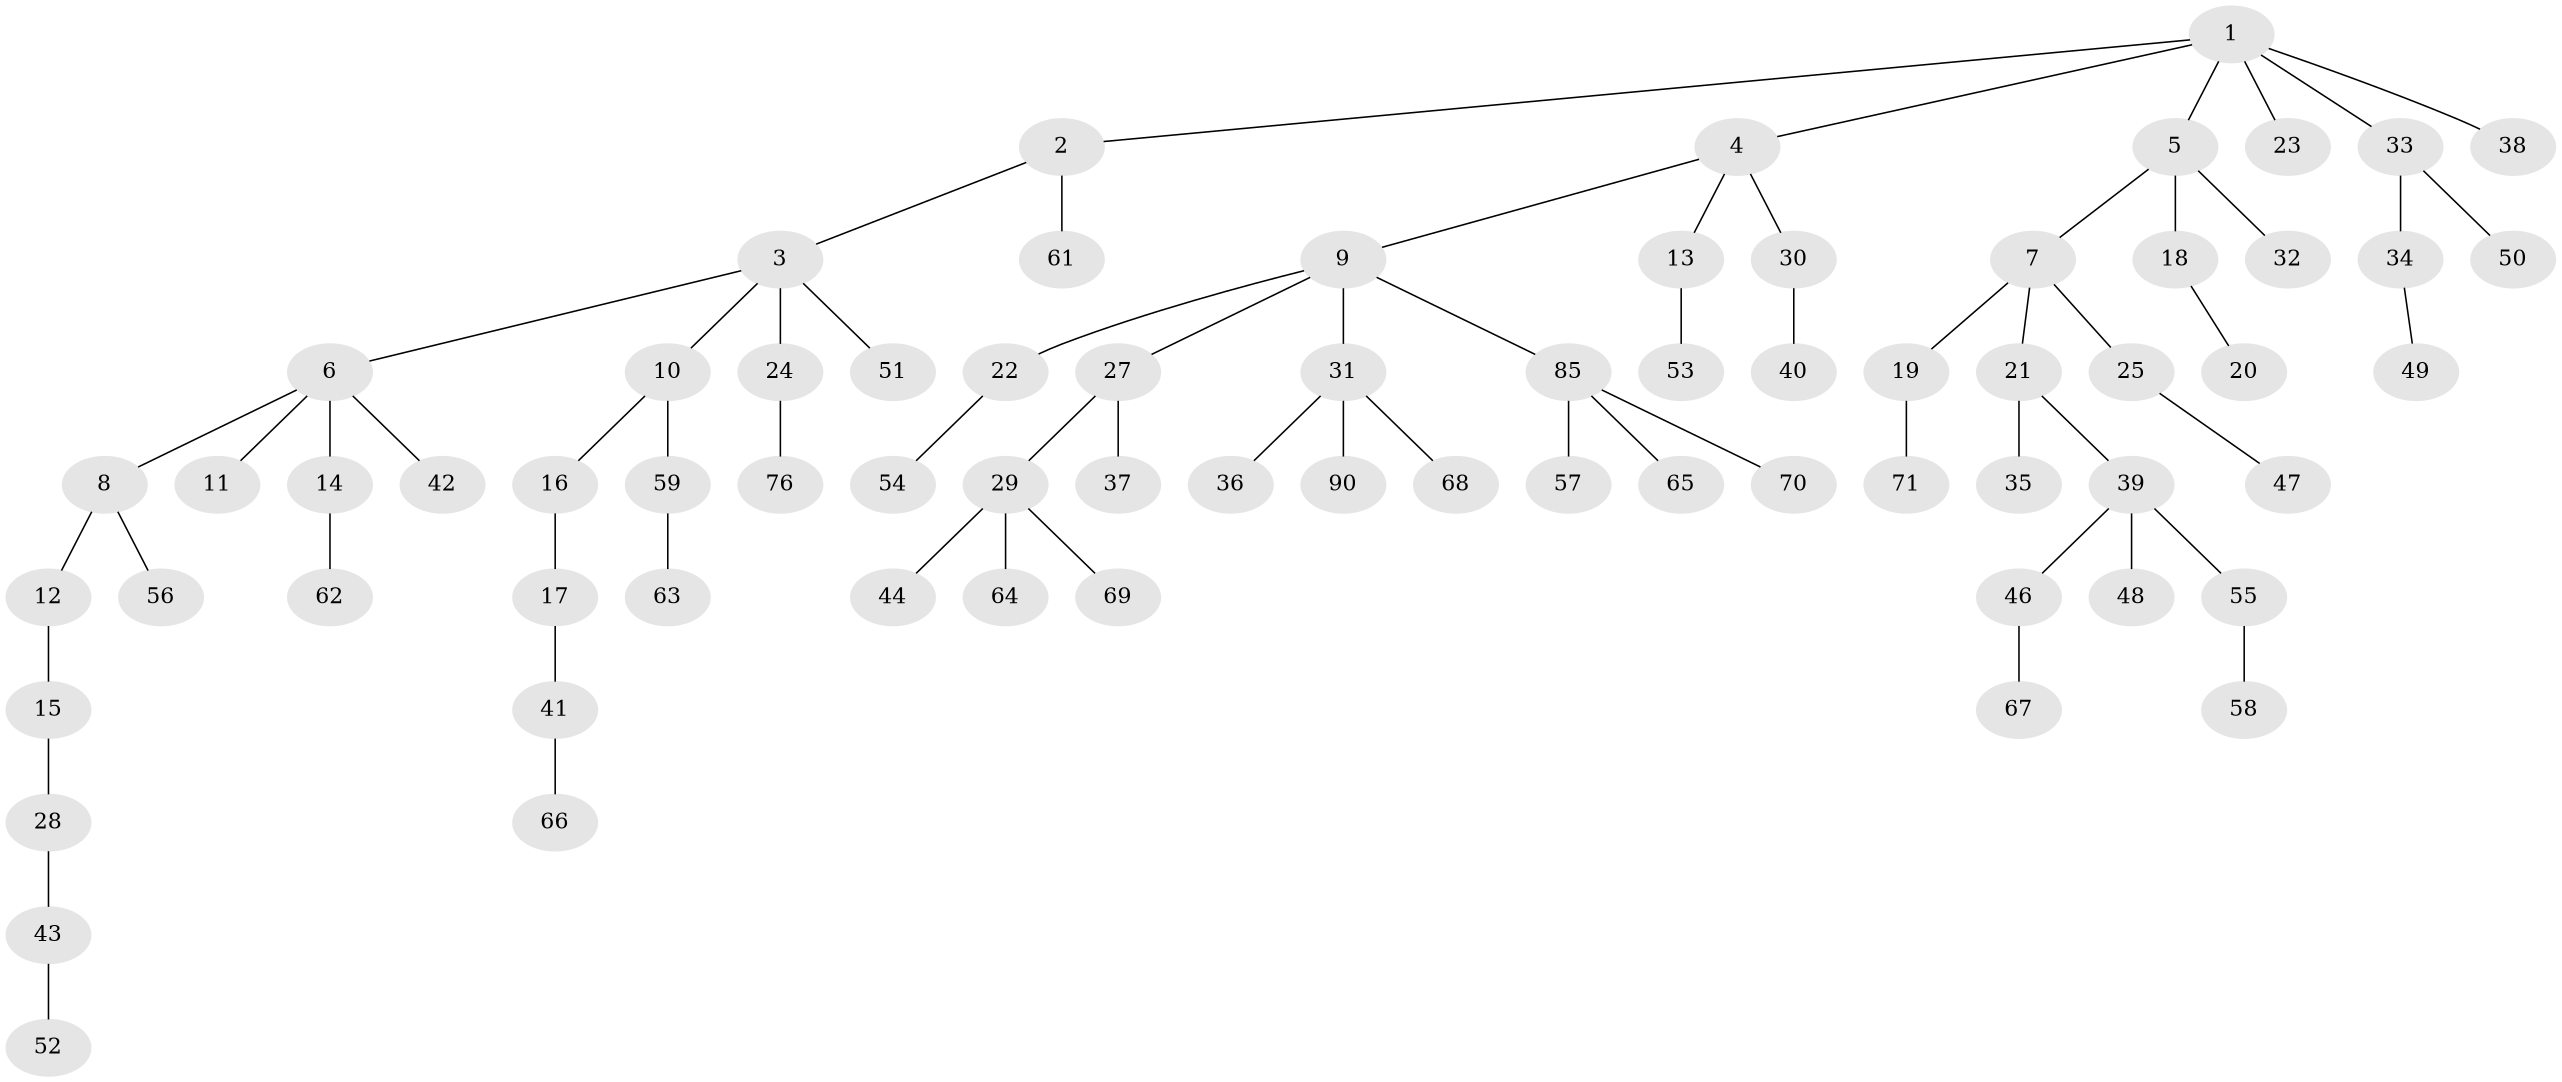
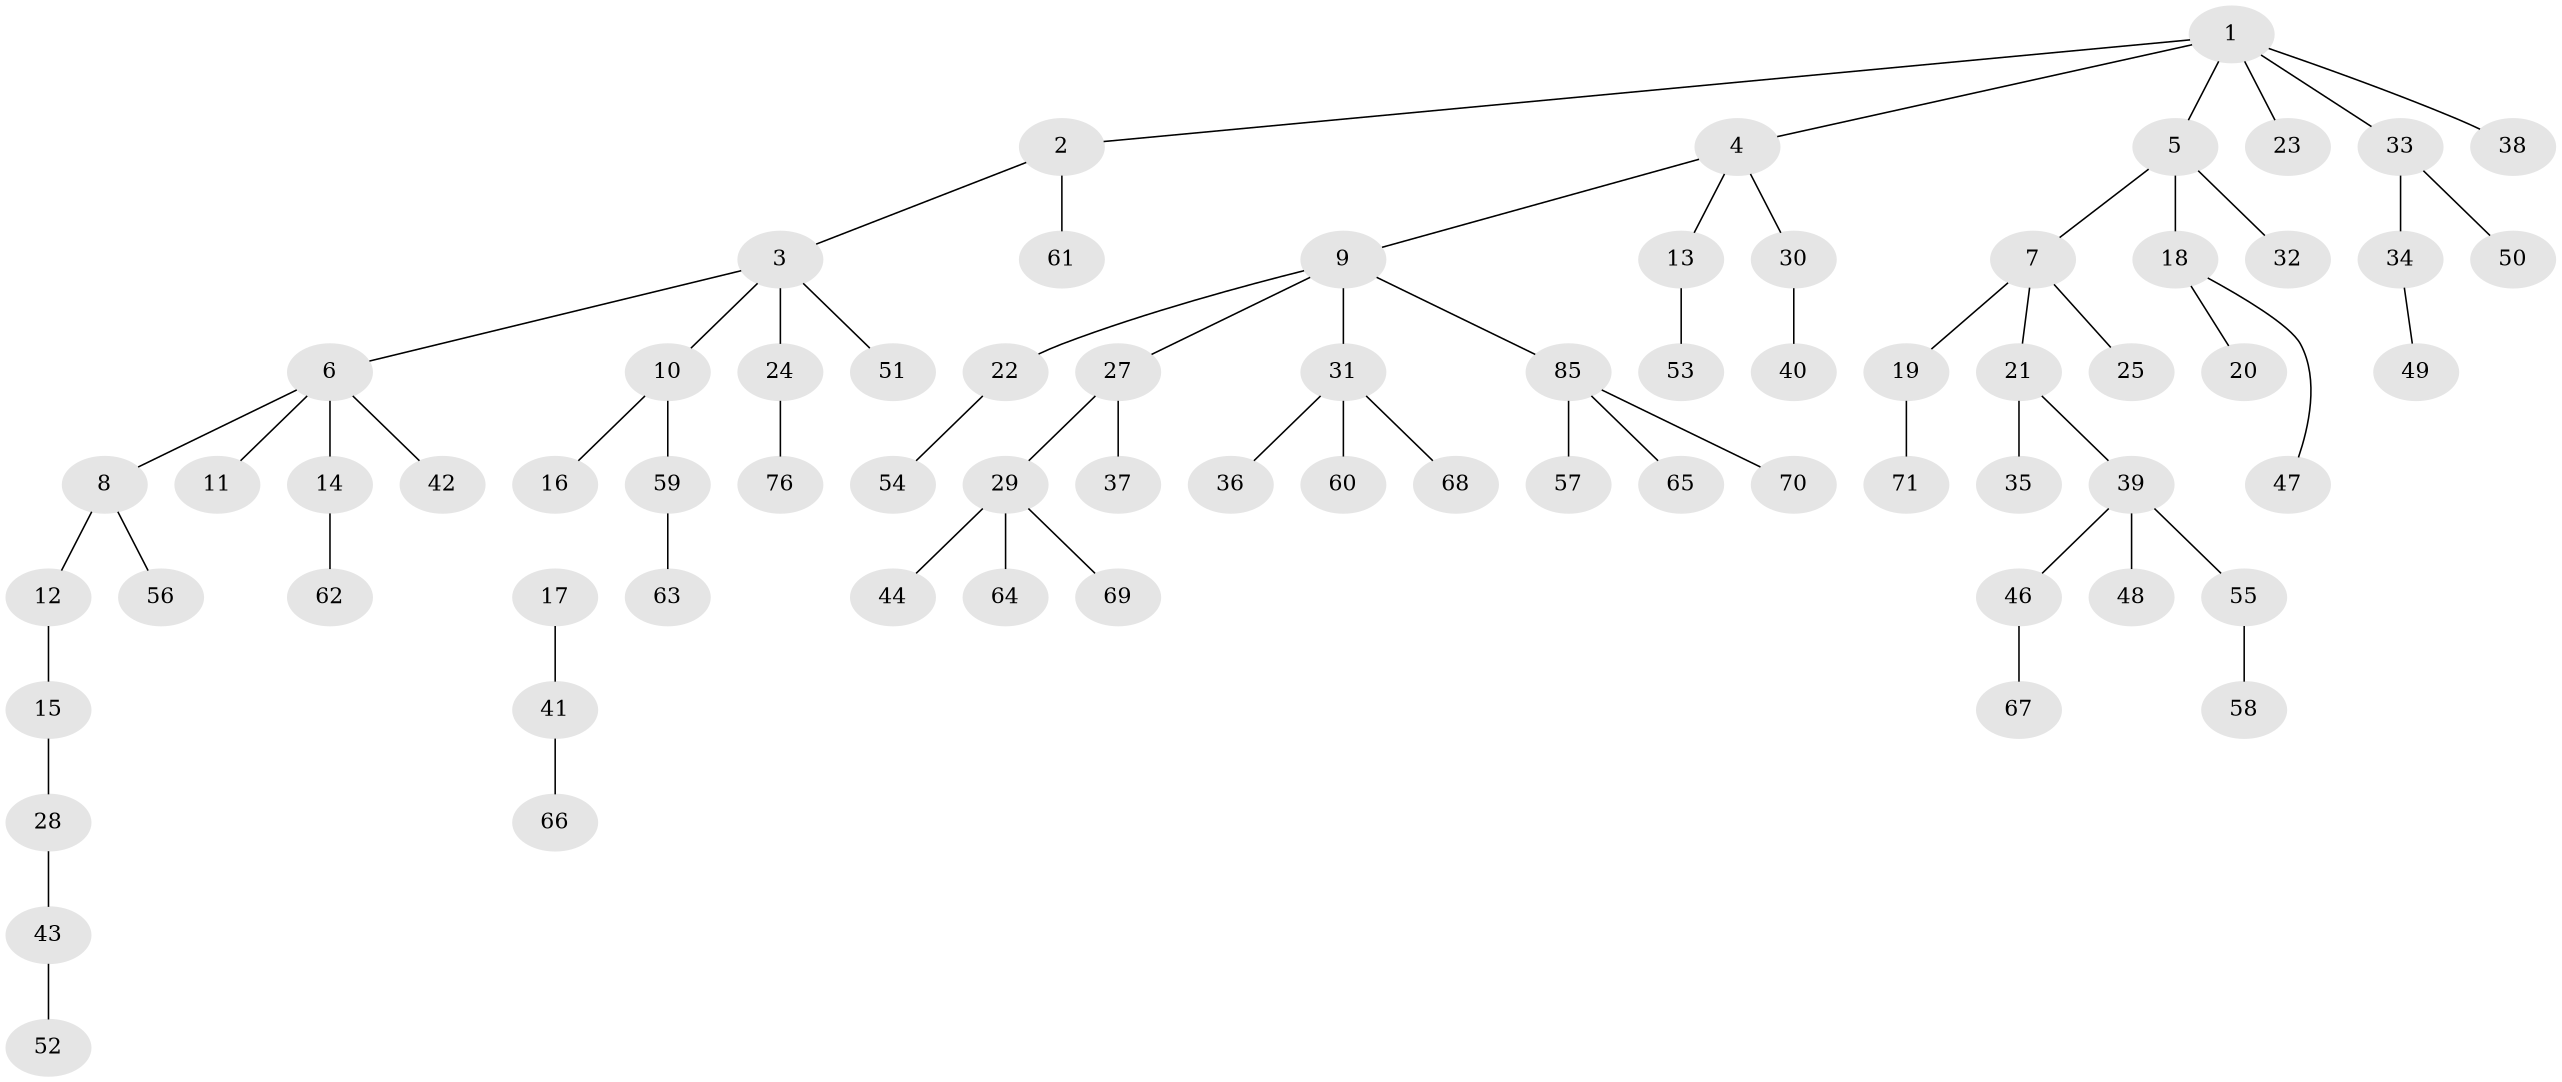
(2210, 428) -> (2301, 345)
(1343, 485) -> (1343, 485)
(555, 541) -> none
